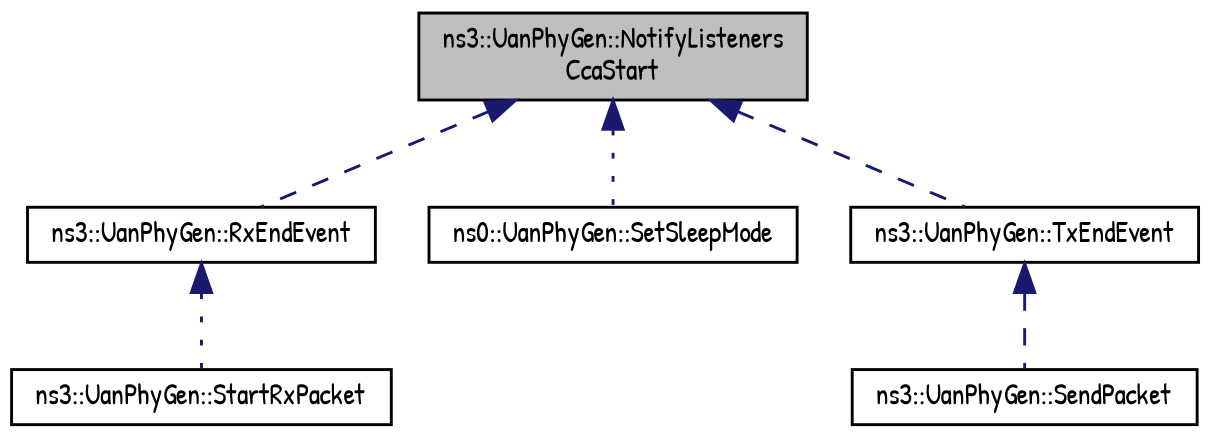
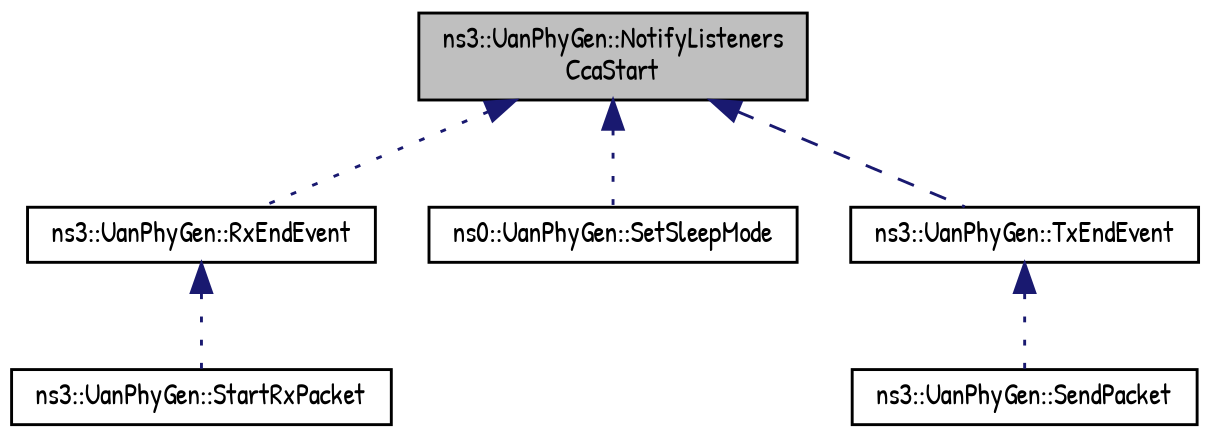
(375, 159) -> (375, 159)
(1025, 331) -> (1025, 331)
